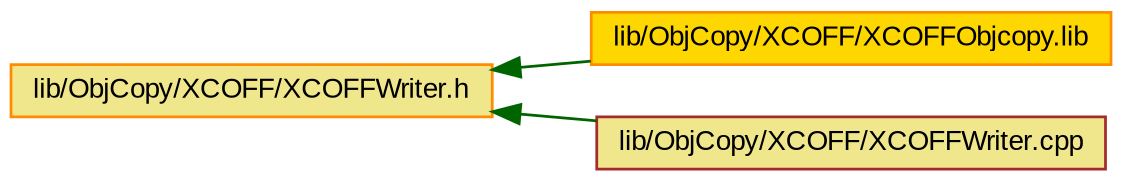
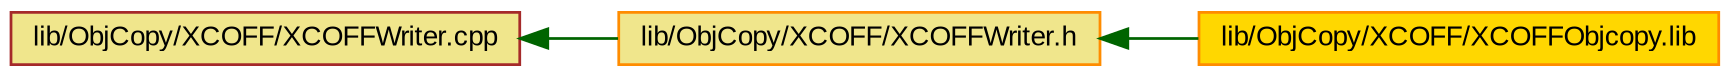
(558, 117) -> (583, 38)
